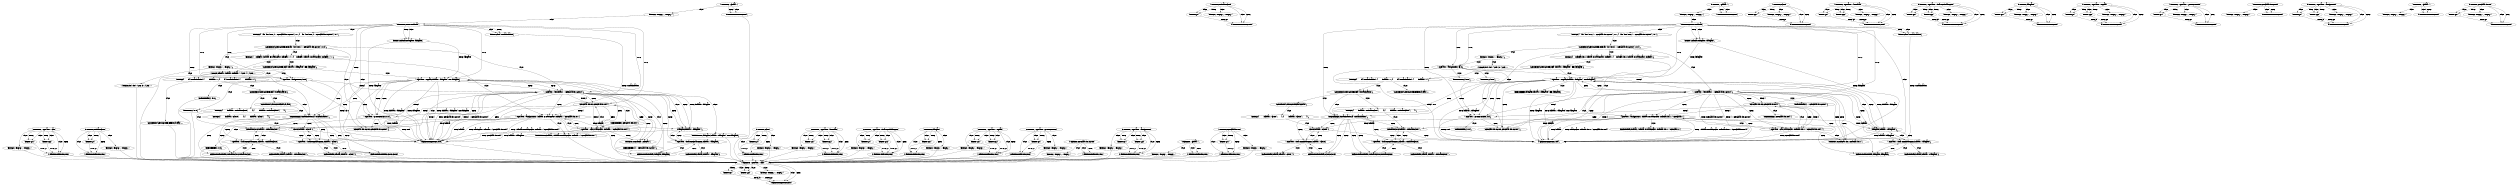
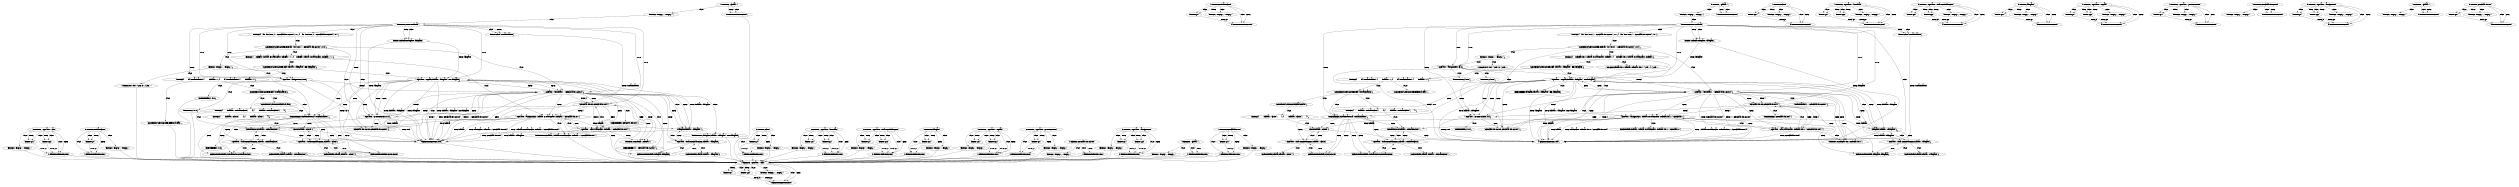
none -> (1632, 67)
(233, 73) -> none
